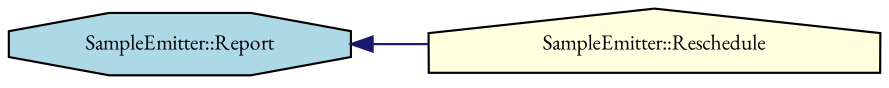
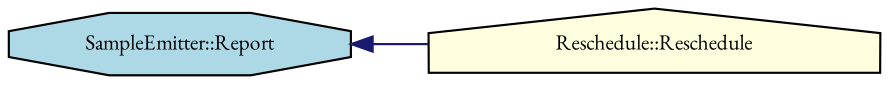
(654, 44) -> (654, 44)
